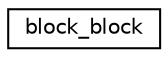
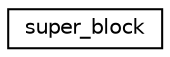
(84, 29) -> (85, 29)
